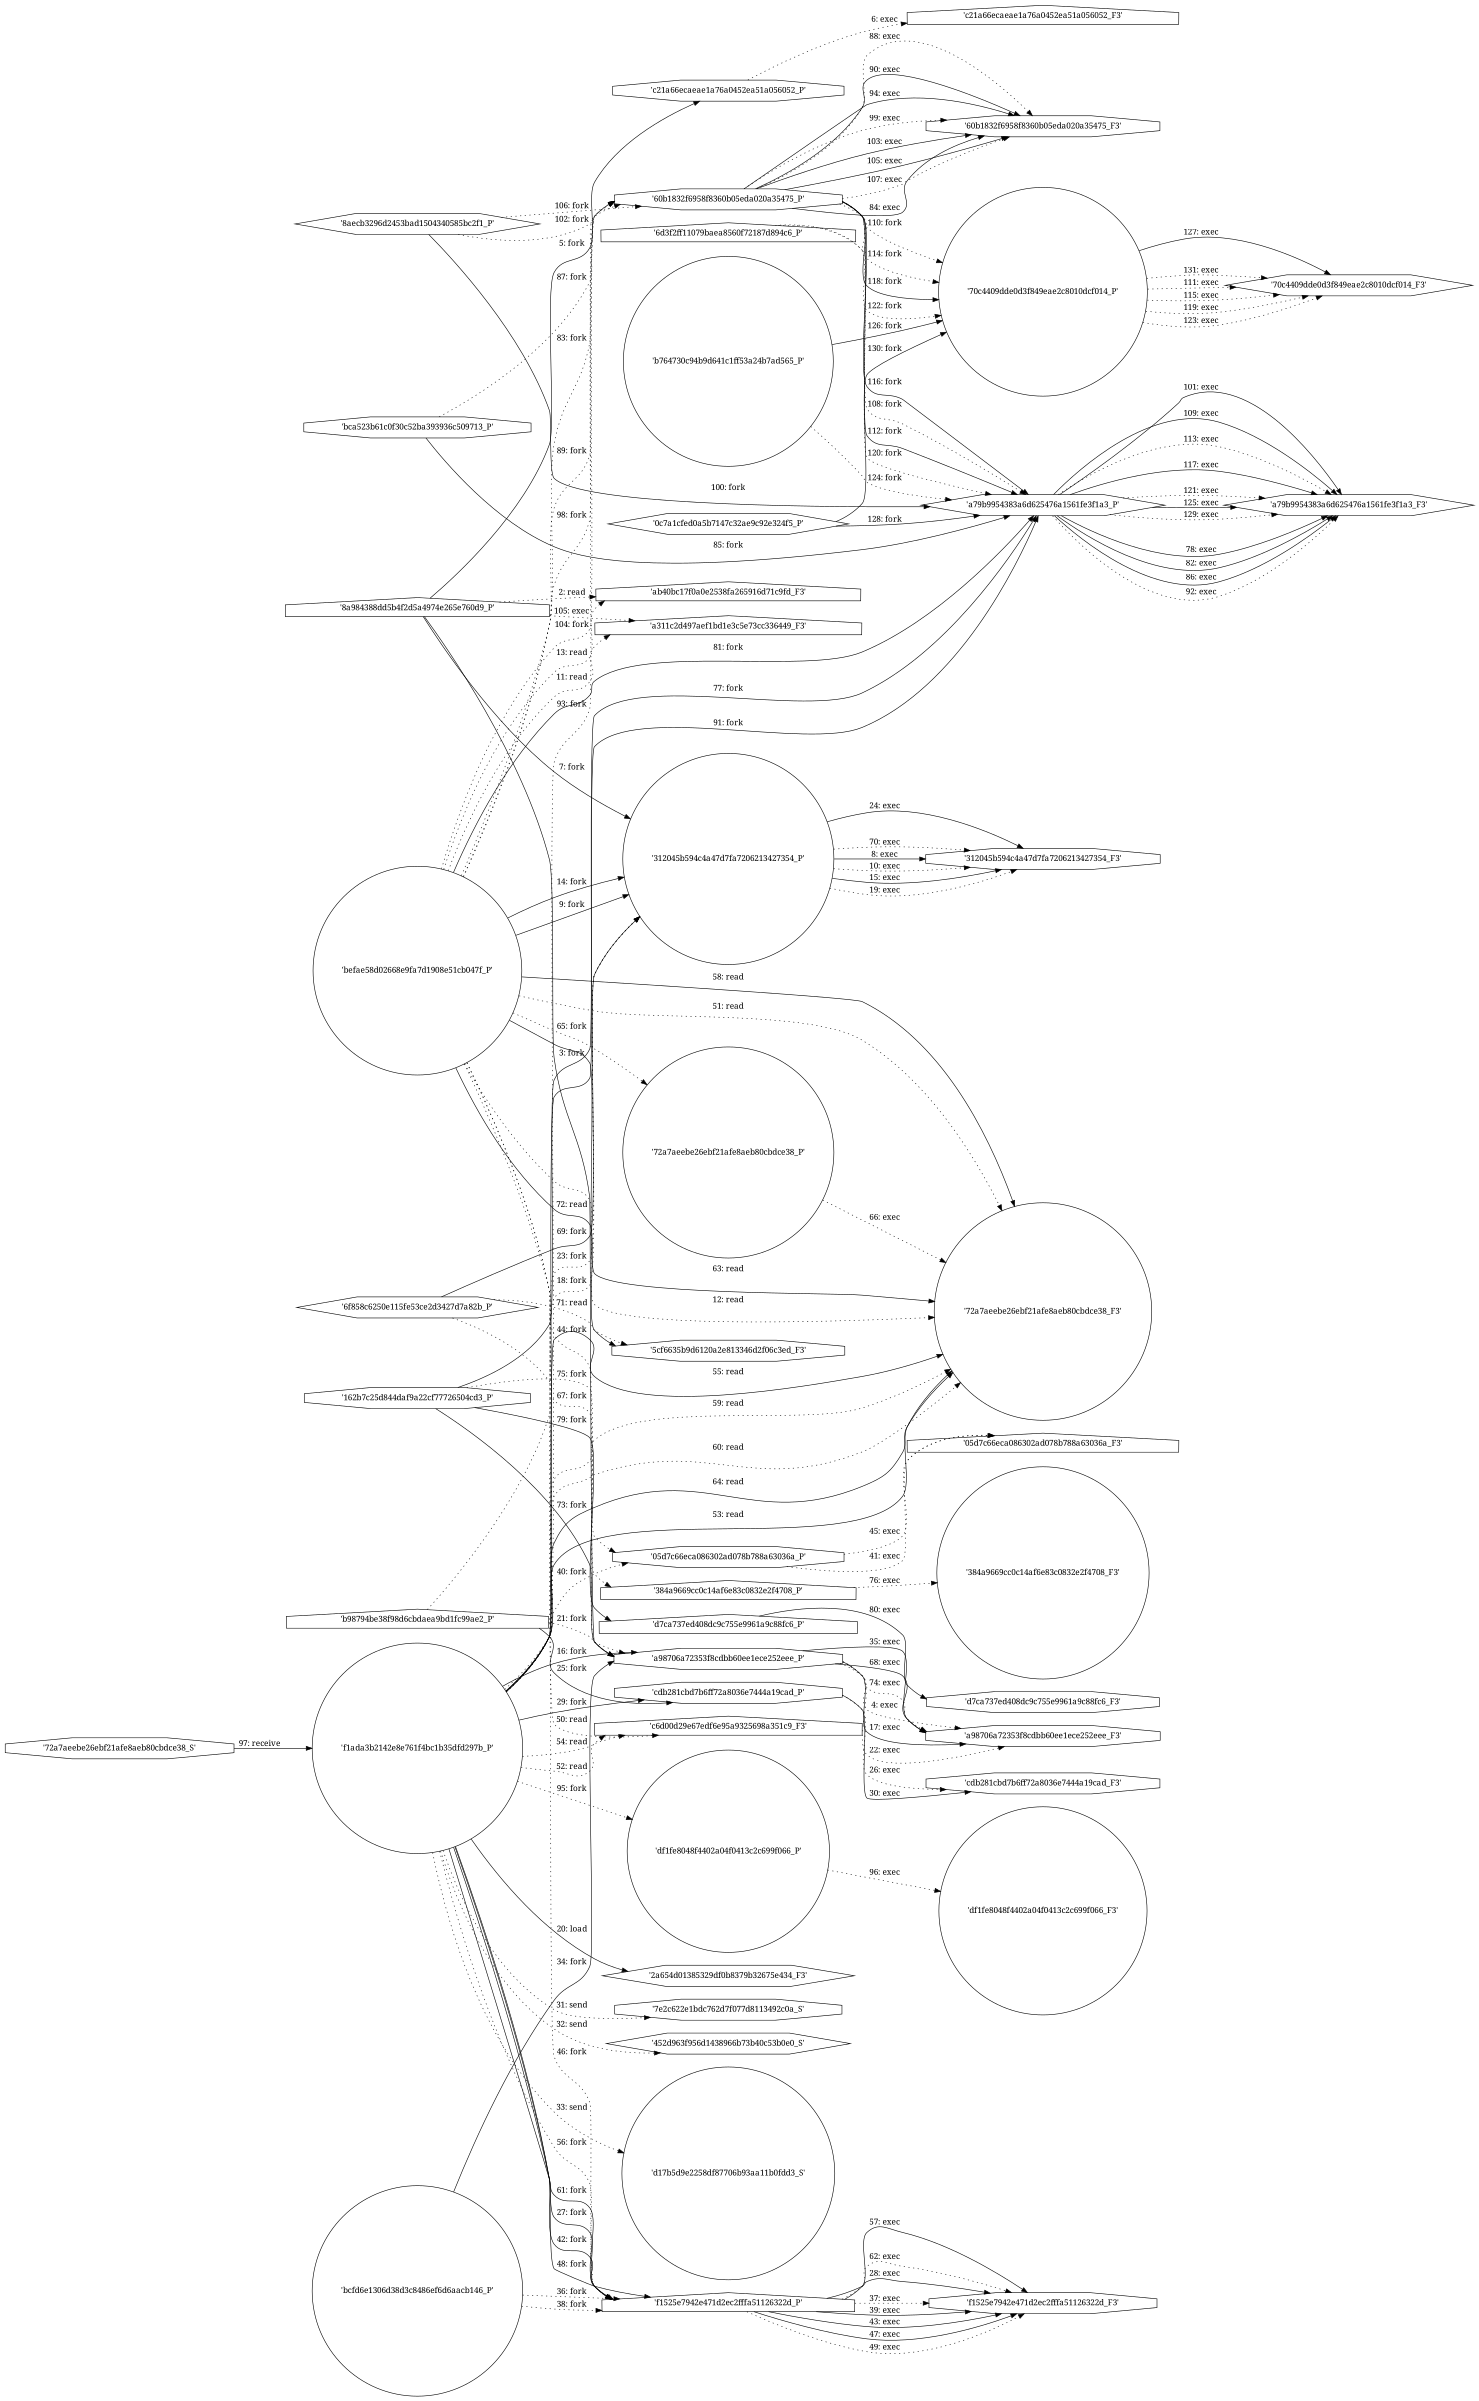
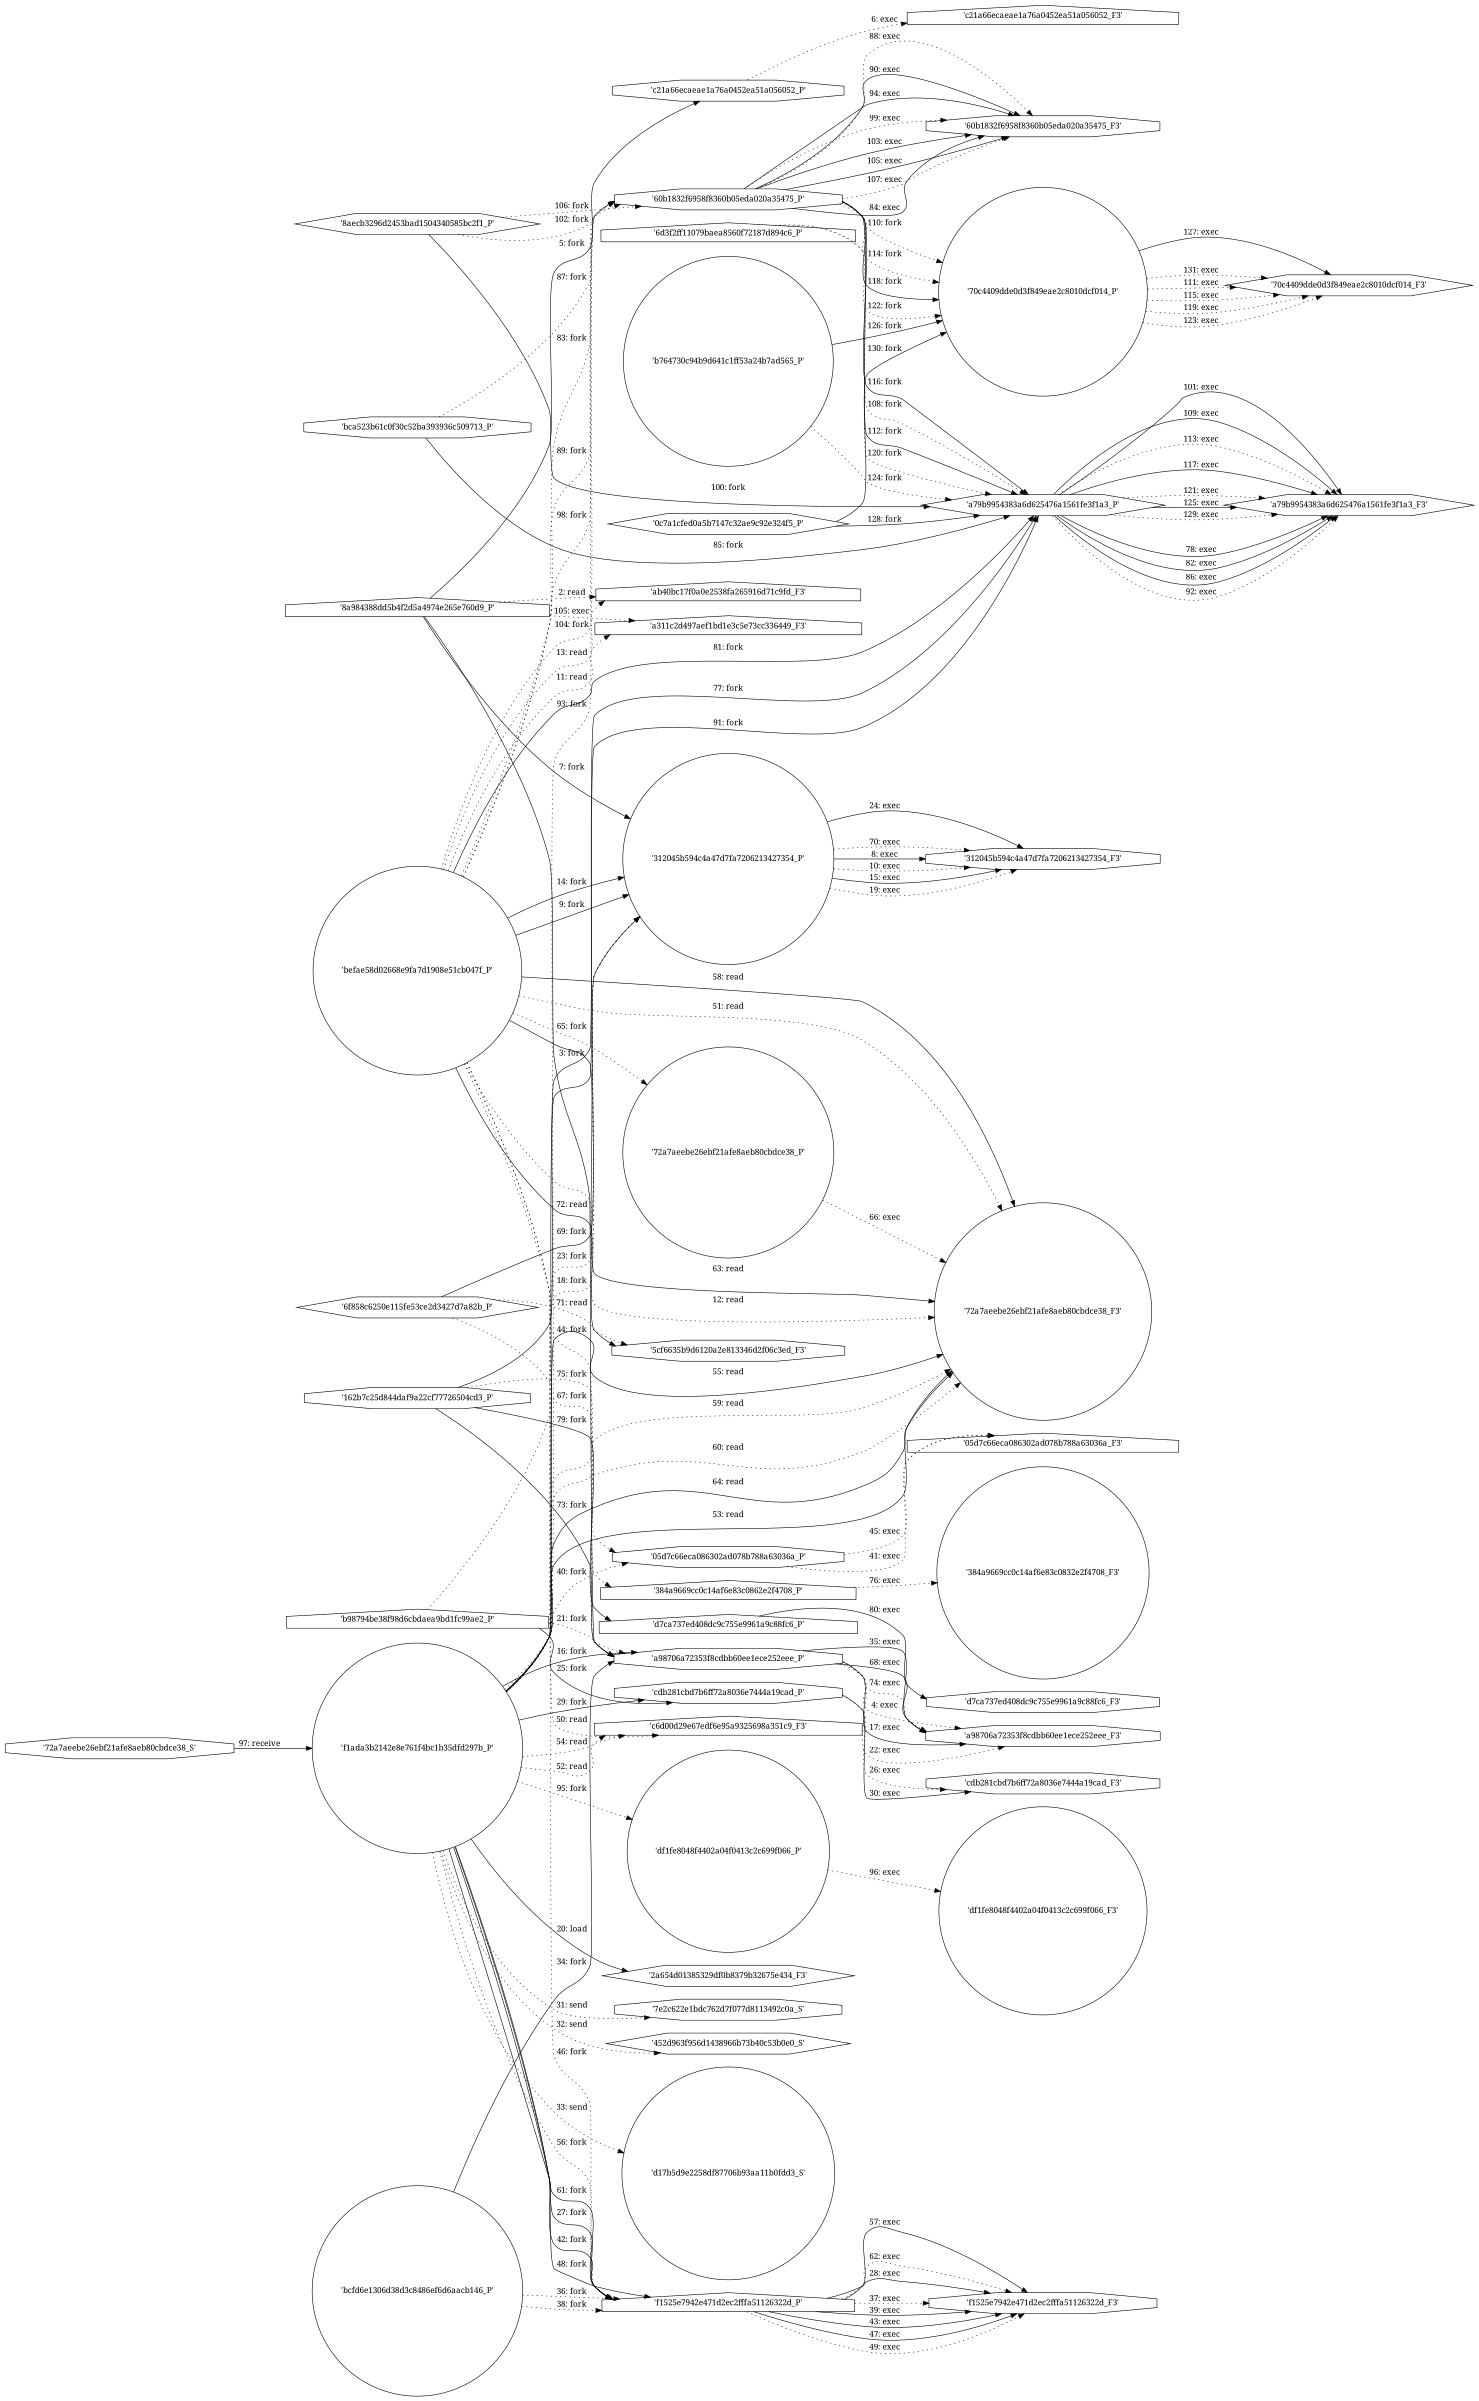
(728, 1591) -> (728, 1591)
